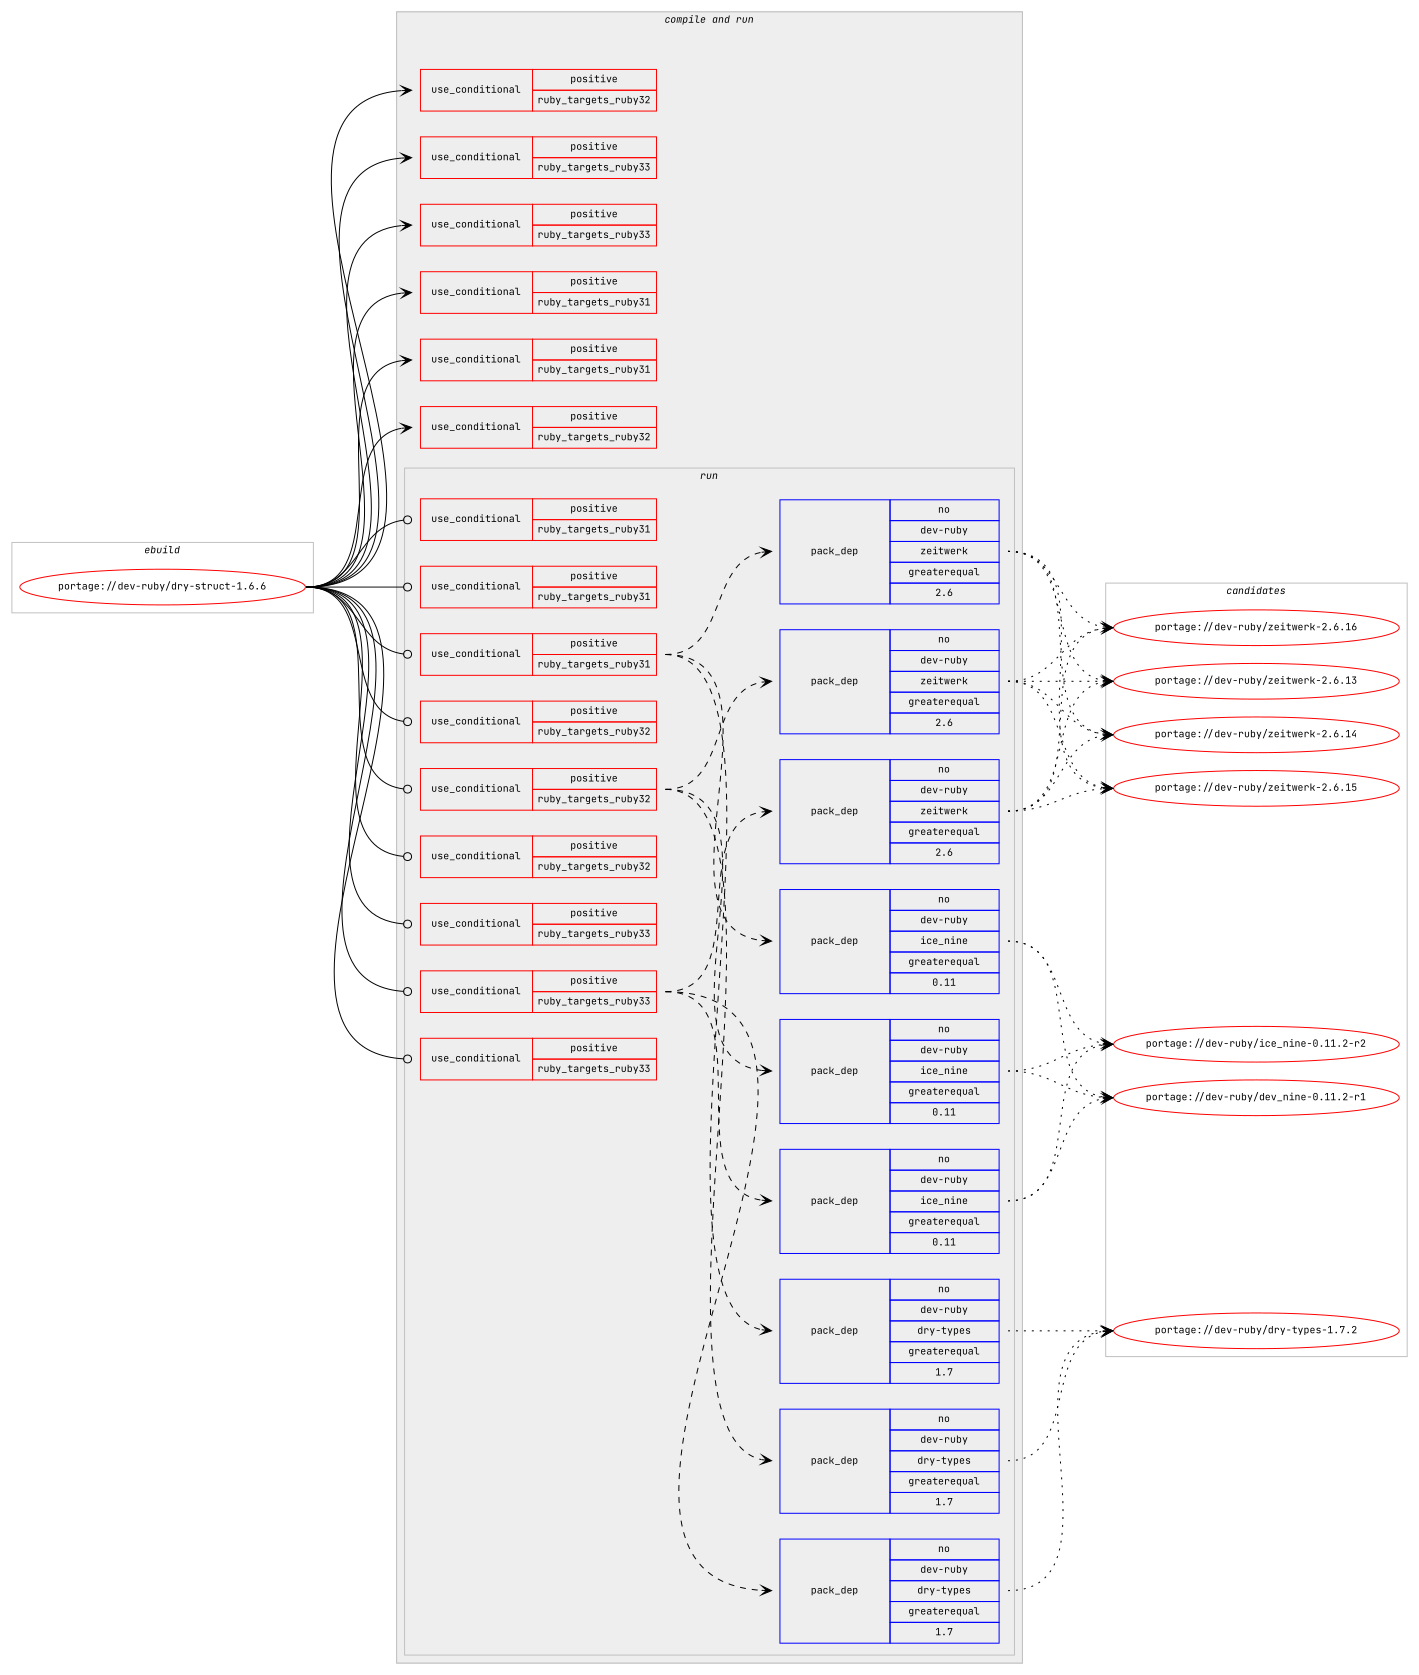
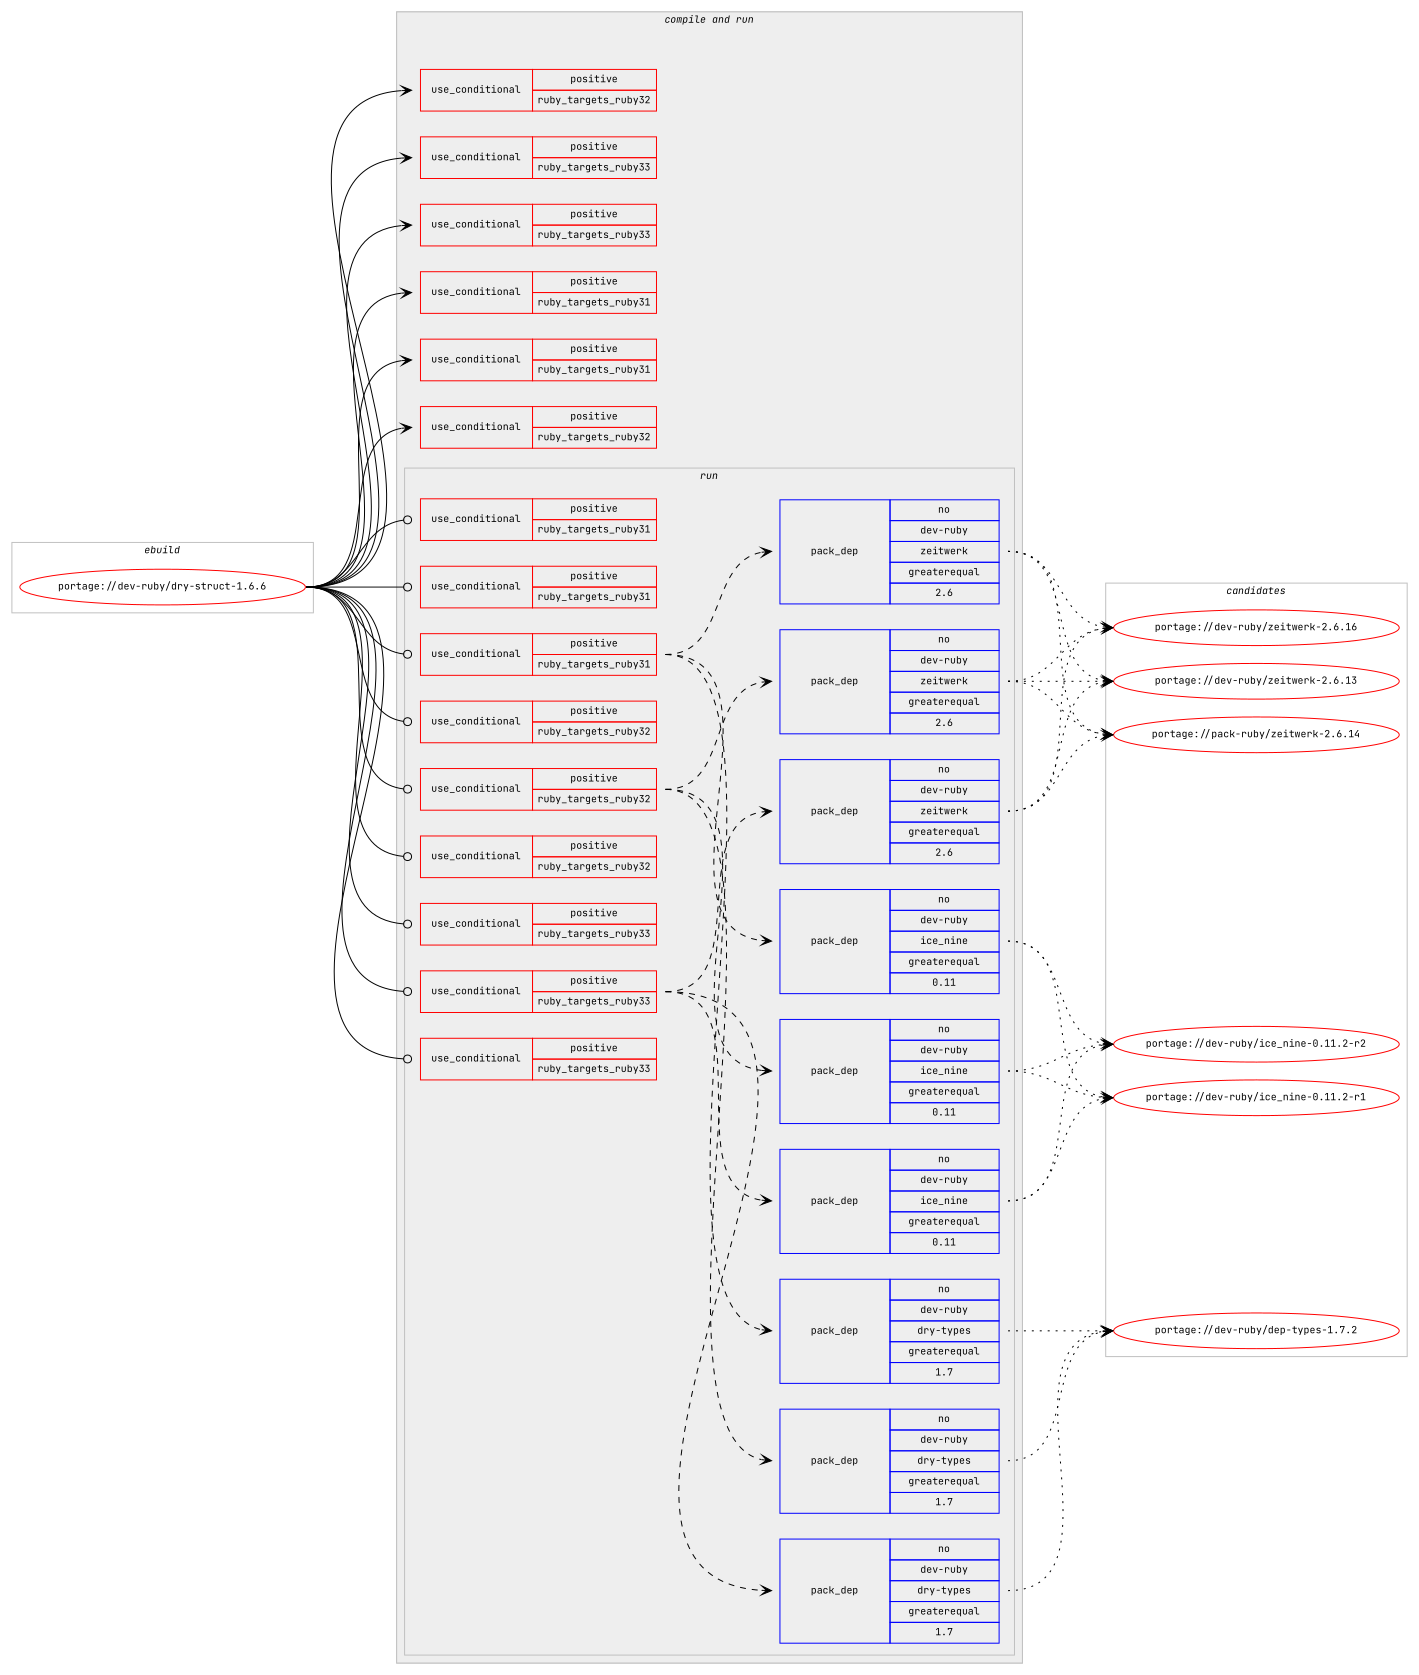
(1256, 735) -> (1256, 735)
(1256, 788) -> none
(1256, 1098) -> (1256, 1098)
(1256, 1331) -> (1256, 1331)
